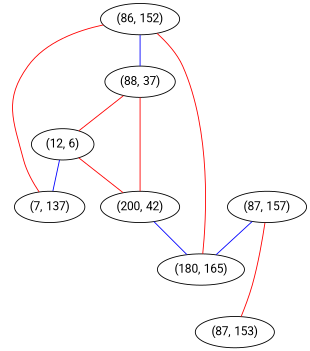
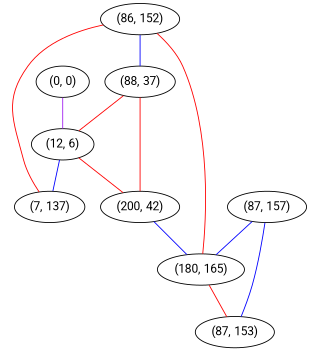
none -> (63, 82)
(256, 270) -> (256, 270)
none -> (218, 301)
